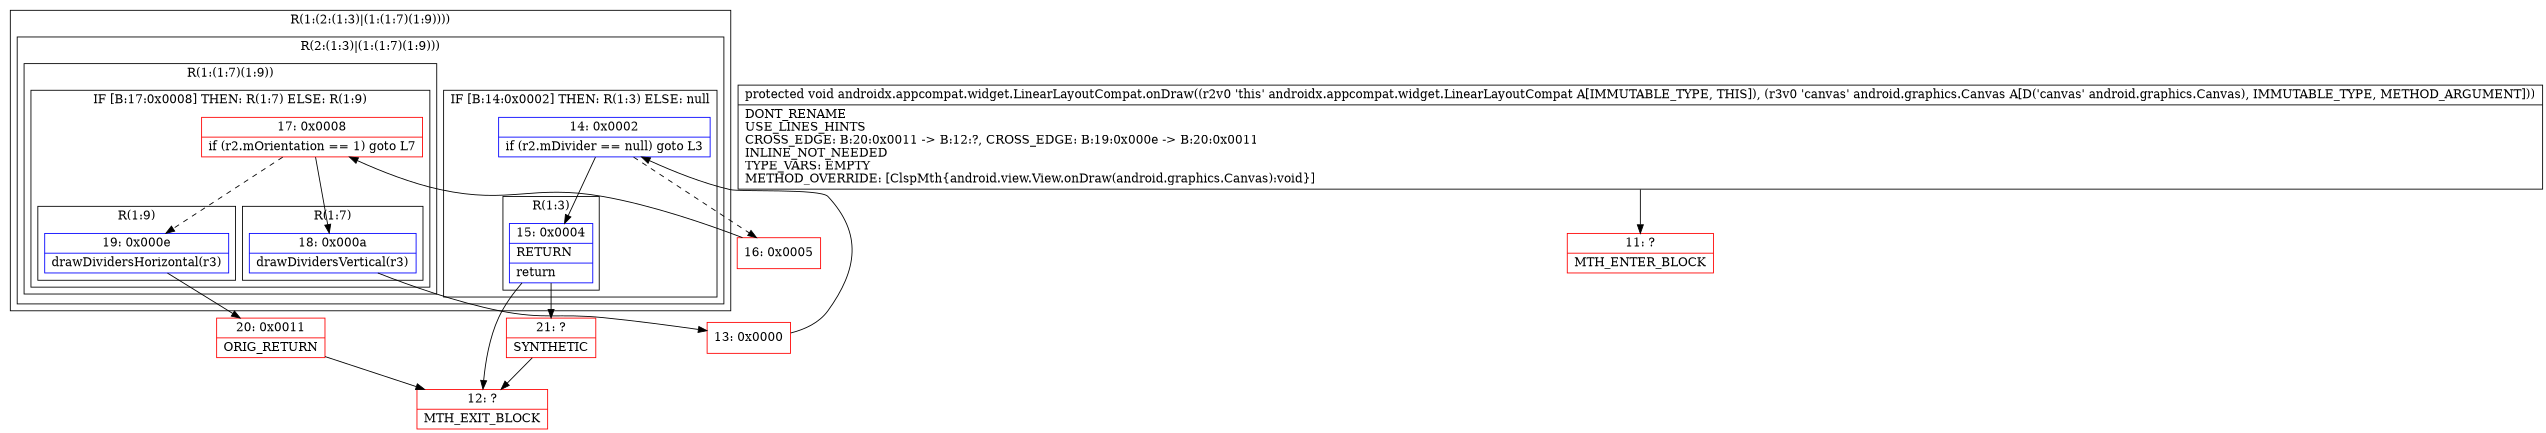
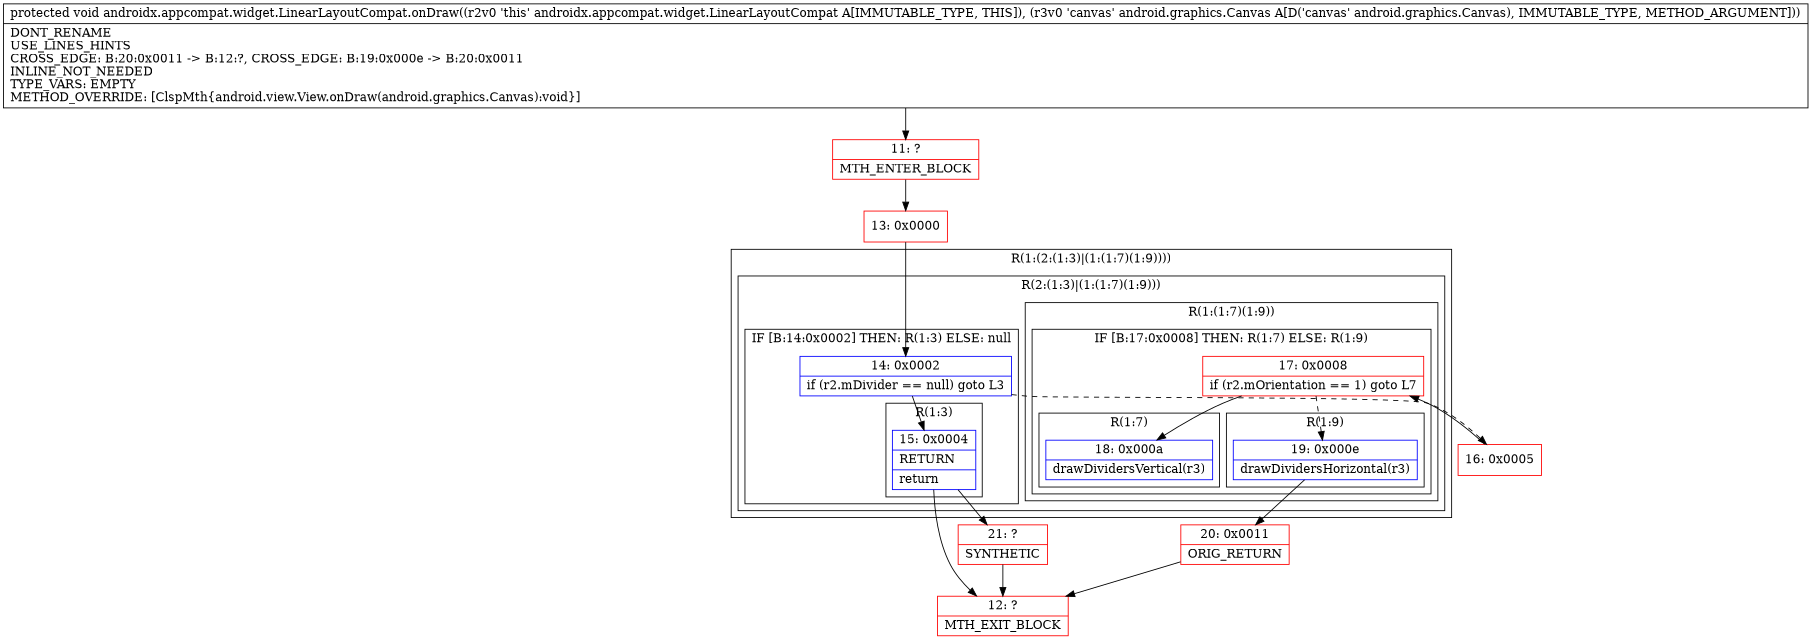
(576, 316) -> (906, 191)
